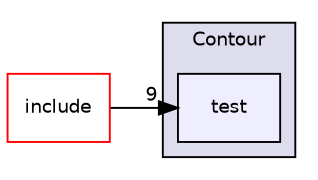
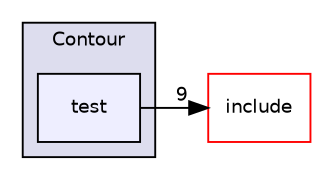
(135, 108) -> (167, 108)
